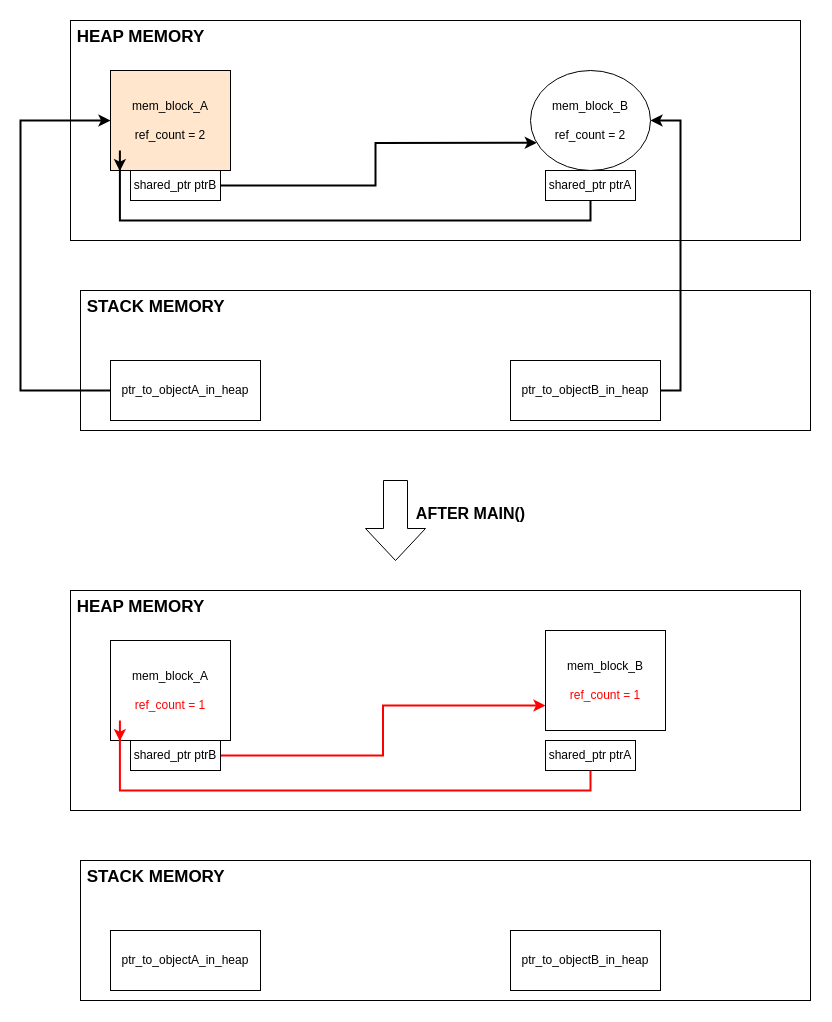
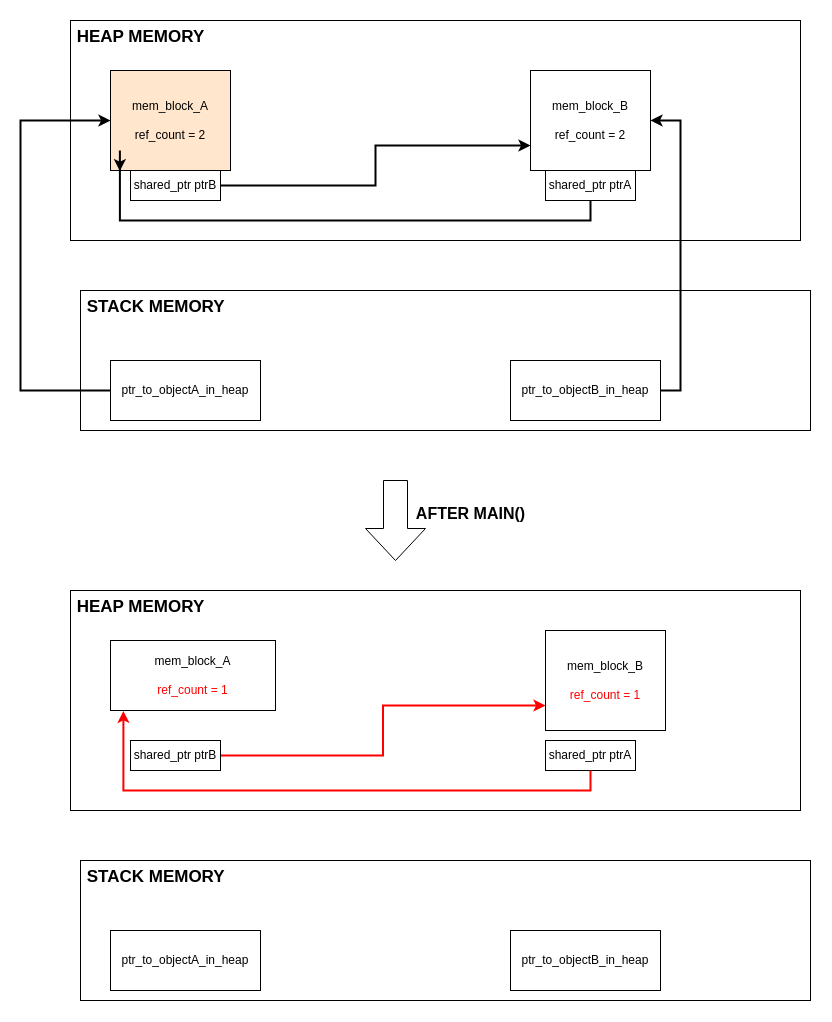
(591, 121) -> (591, 121)
(171, 691) -> (193, 676)
